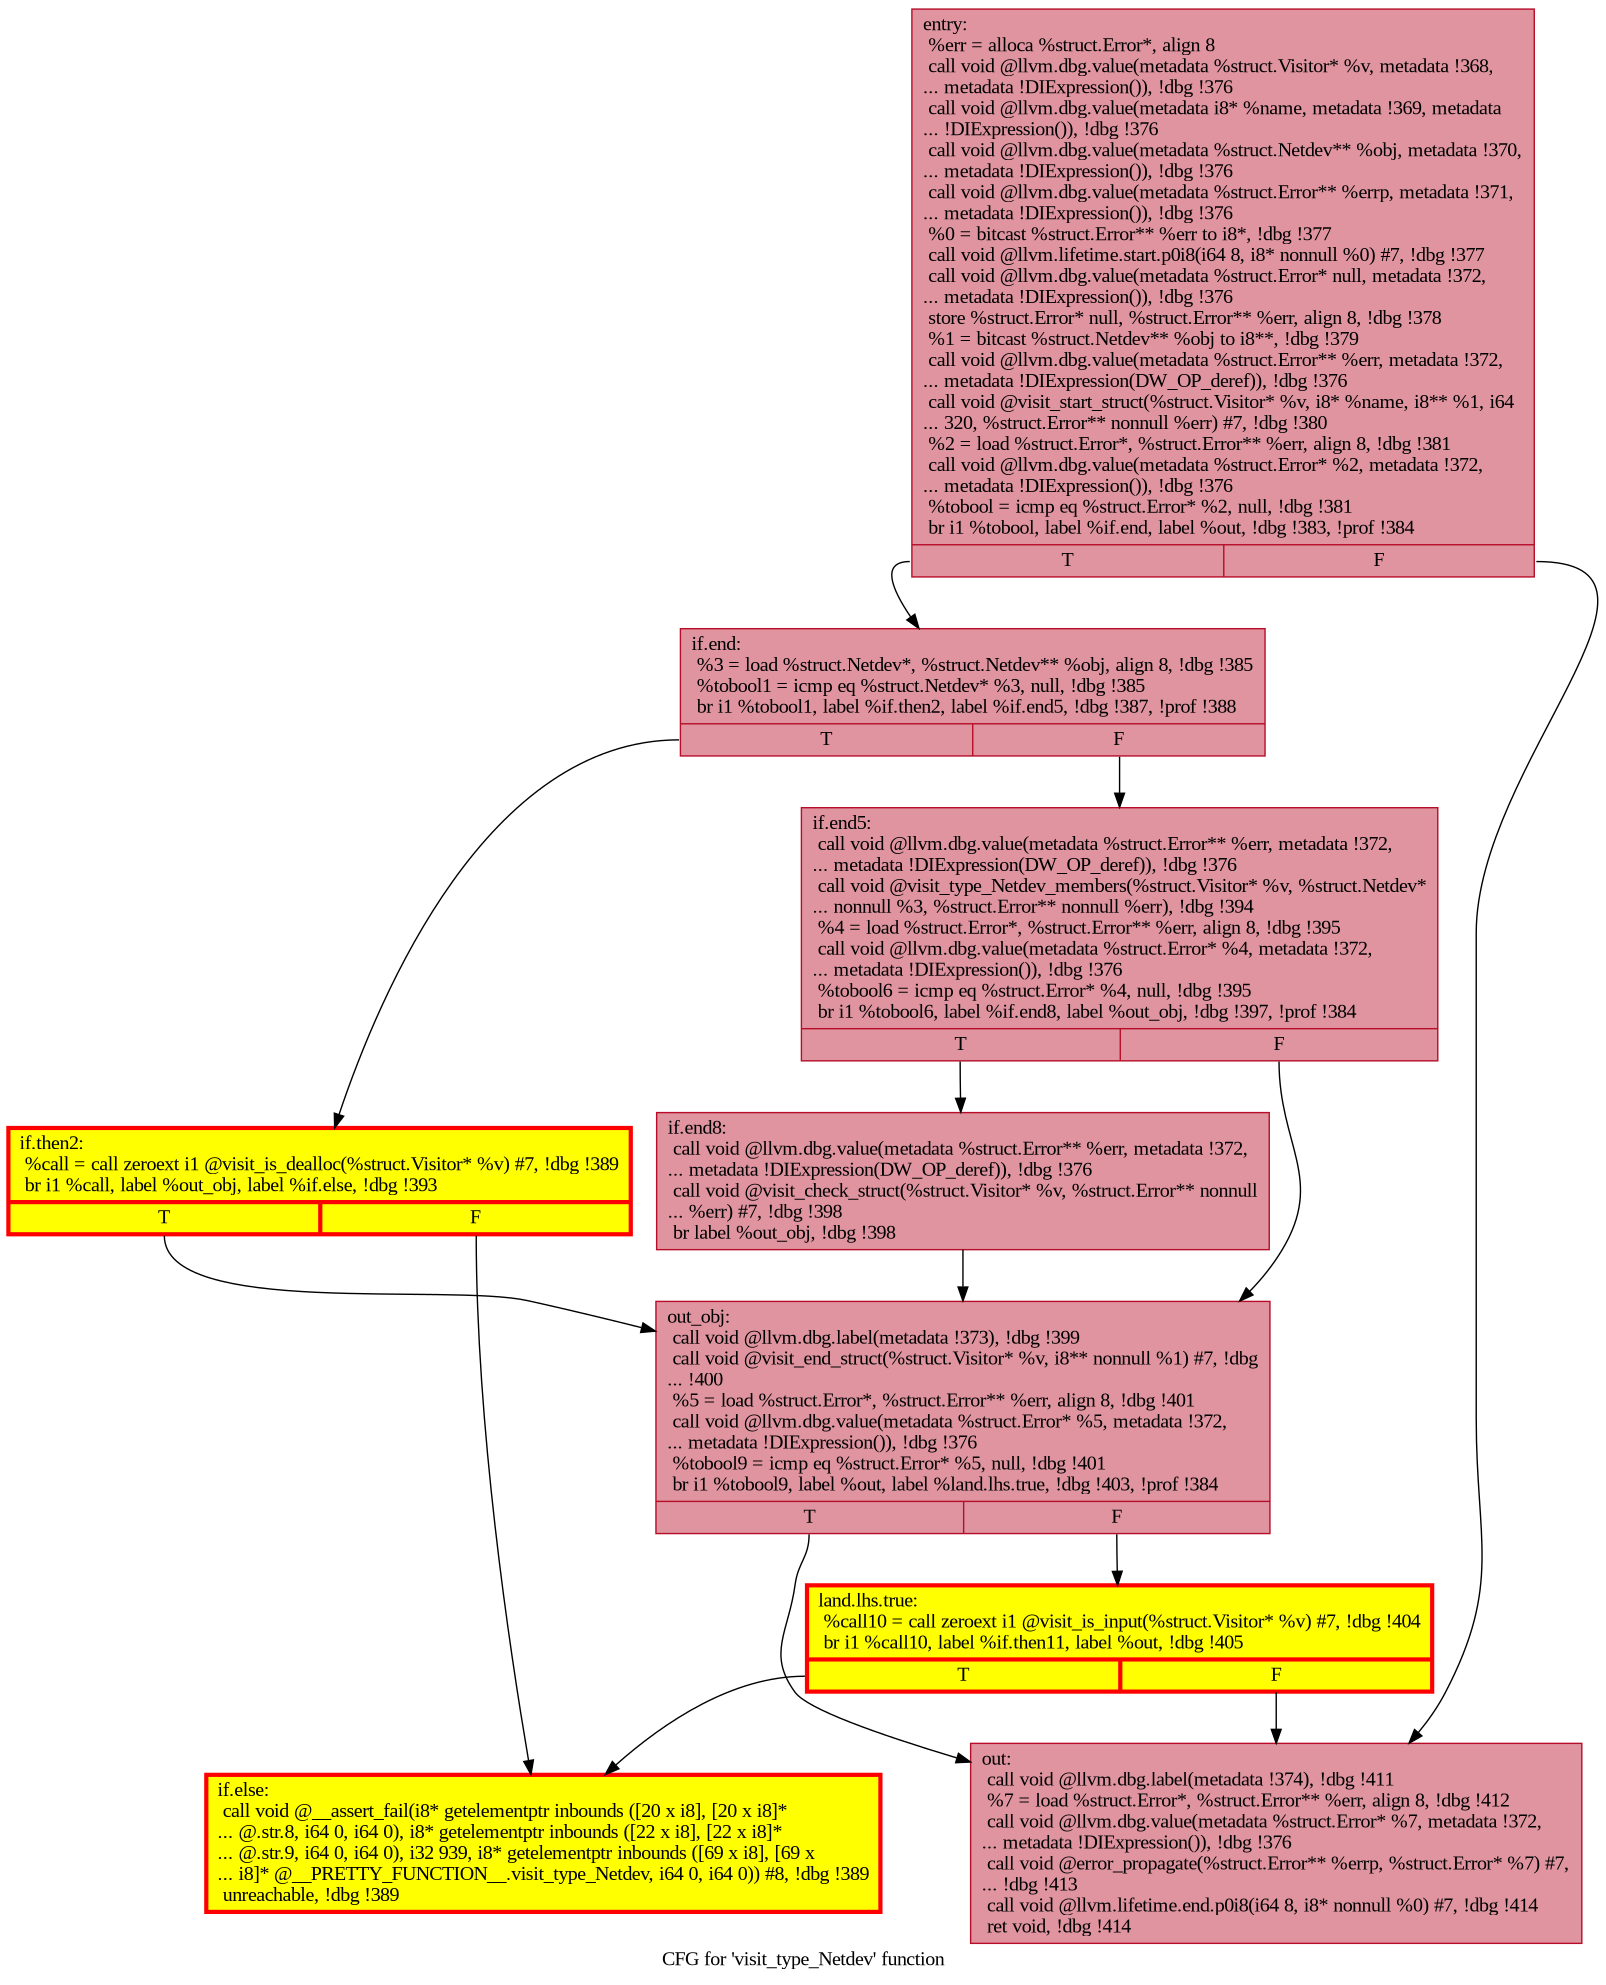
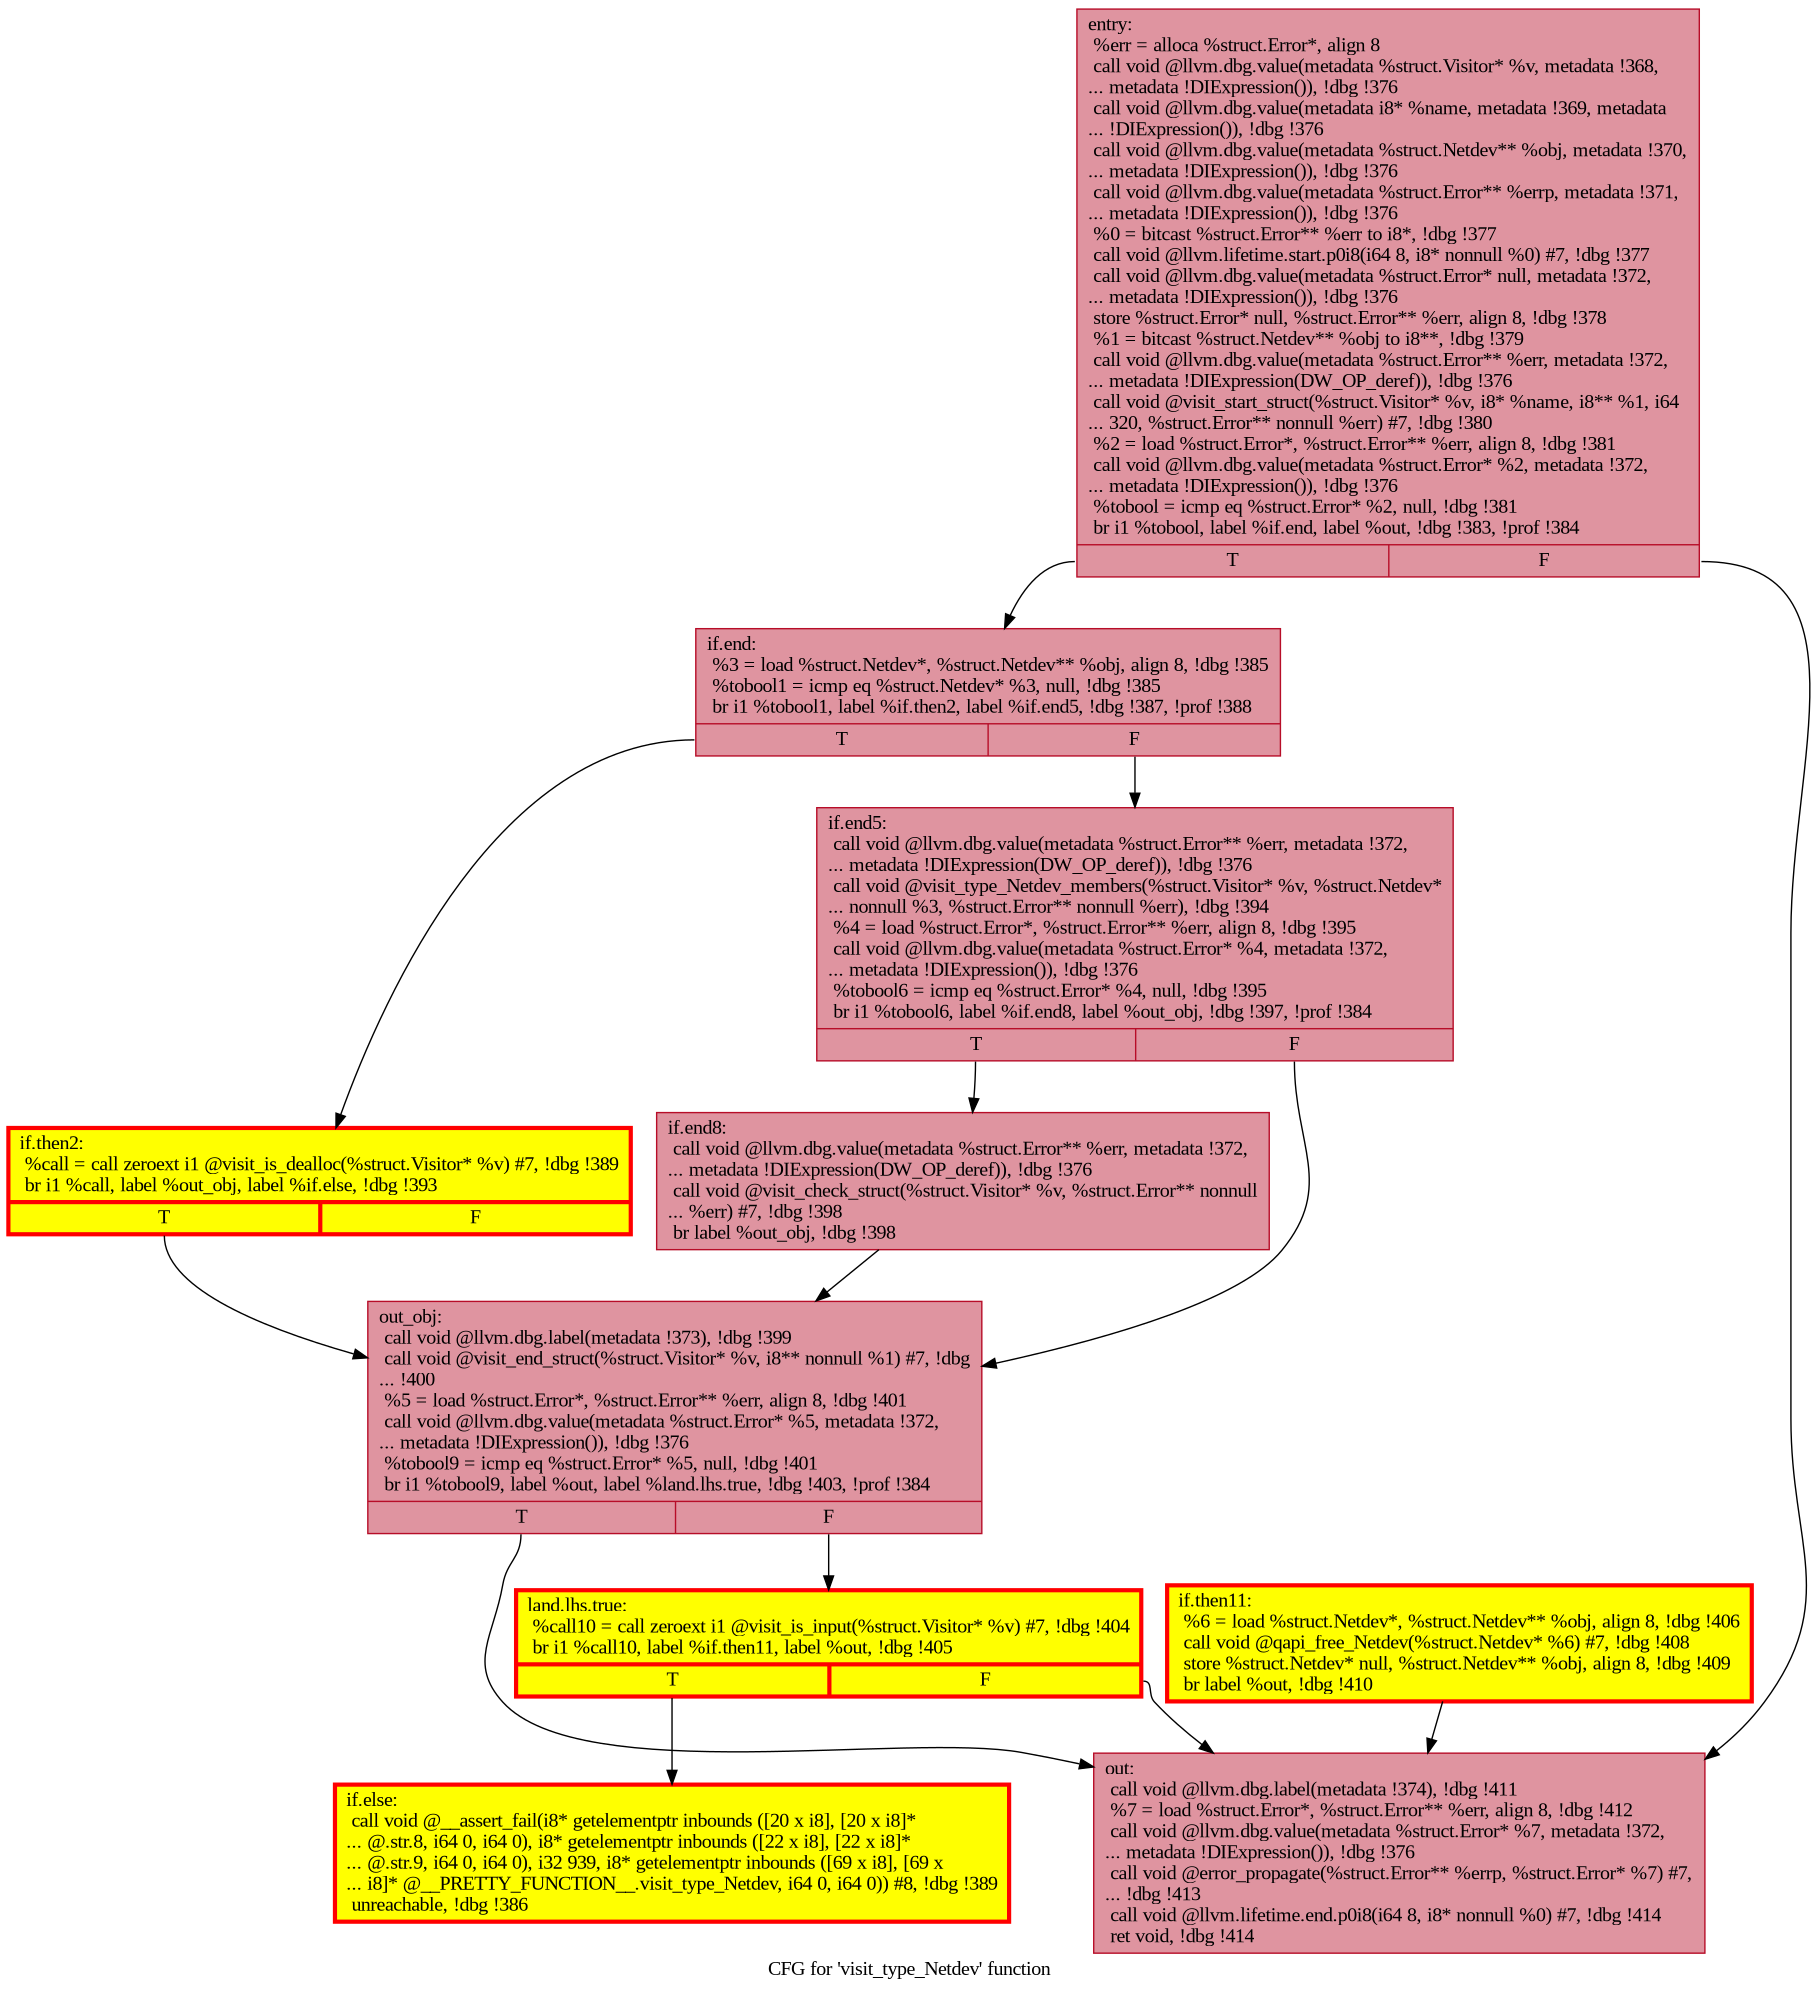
(492, 1499) -> none
none -> (1459, 1643)
(308, 1895) -> (437, 1905)
